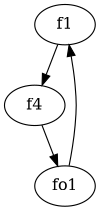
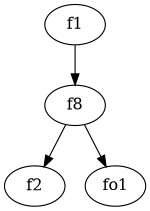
(35, 105) -> (75, 105)
(76, 111) -> none
none -> (35, 186)
